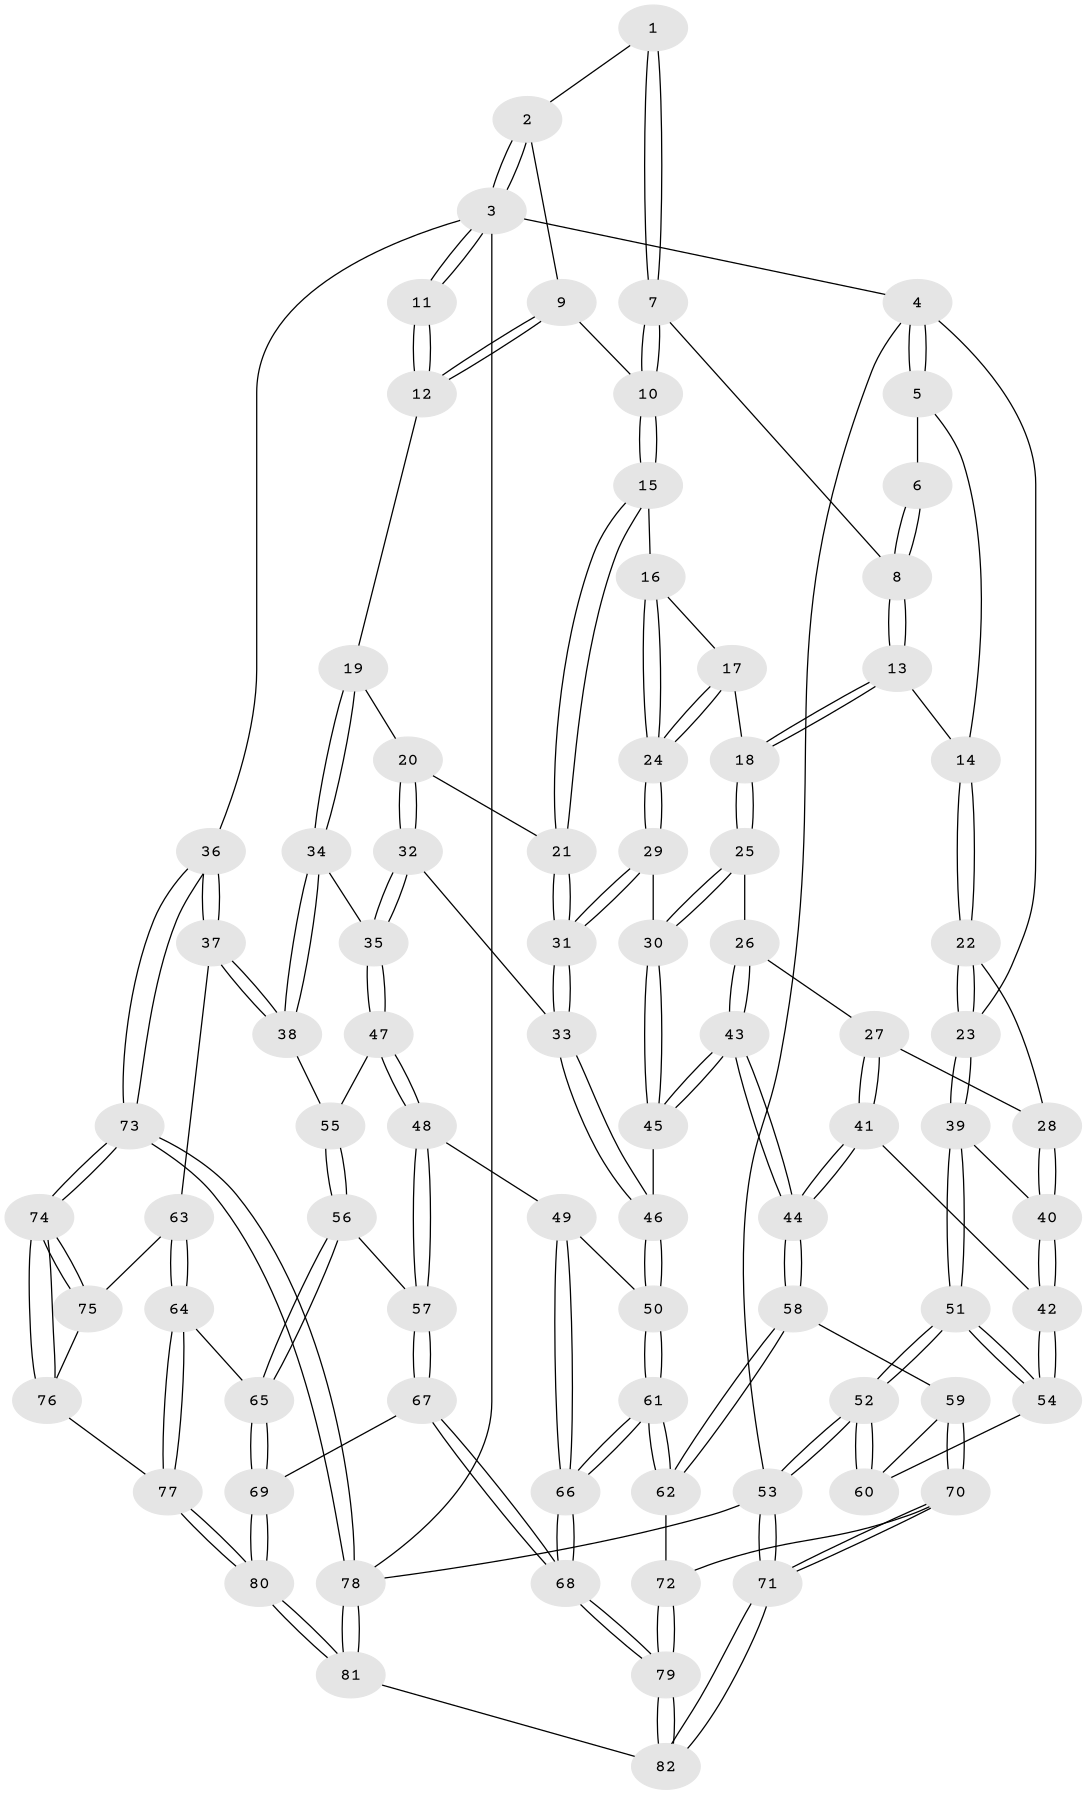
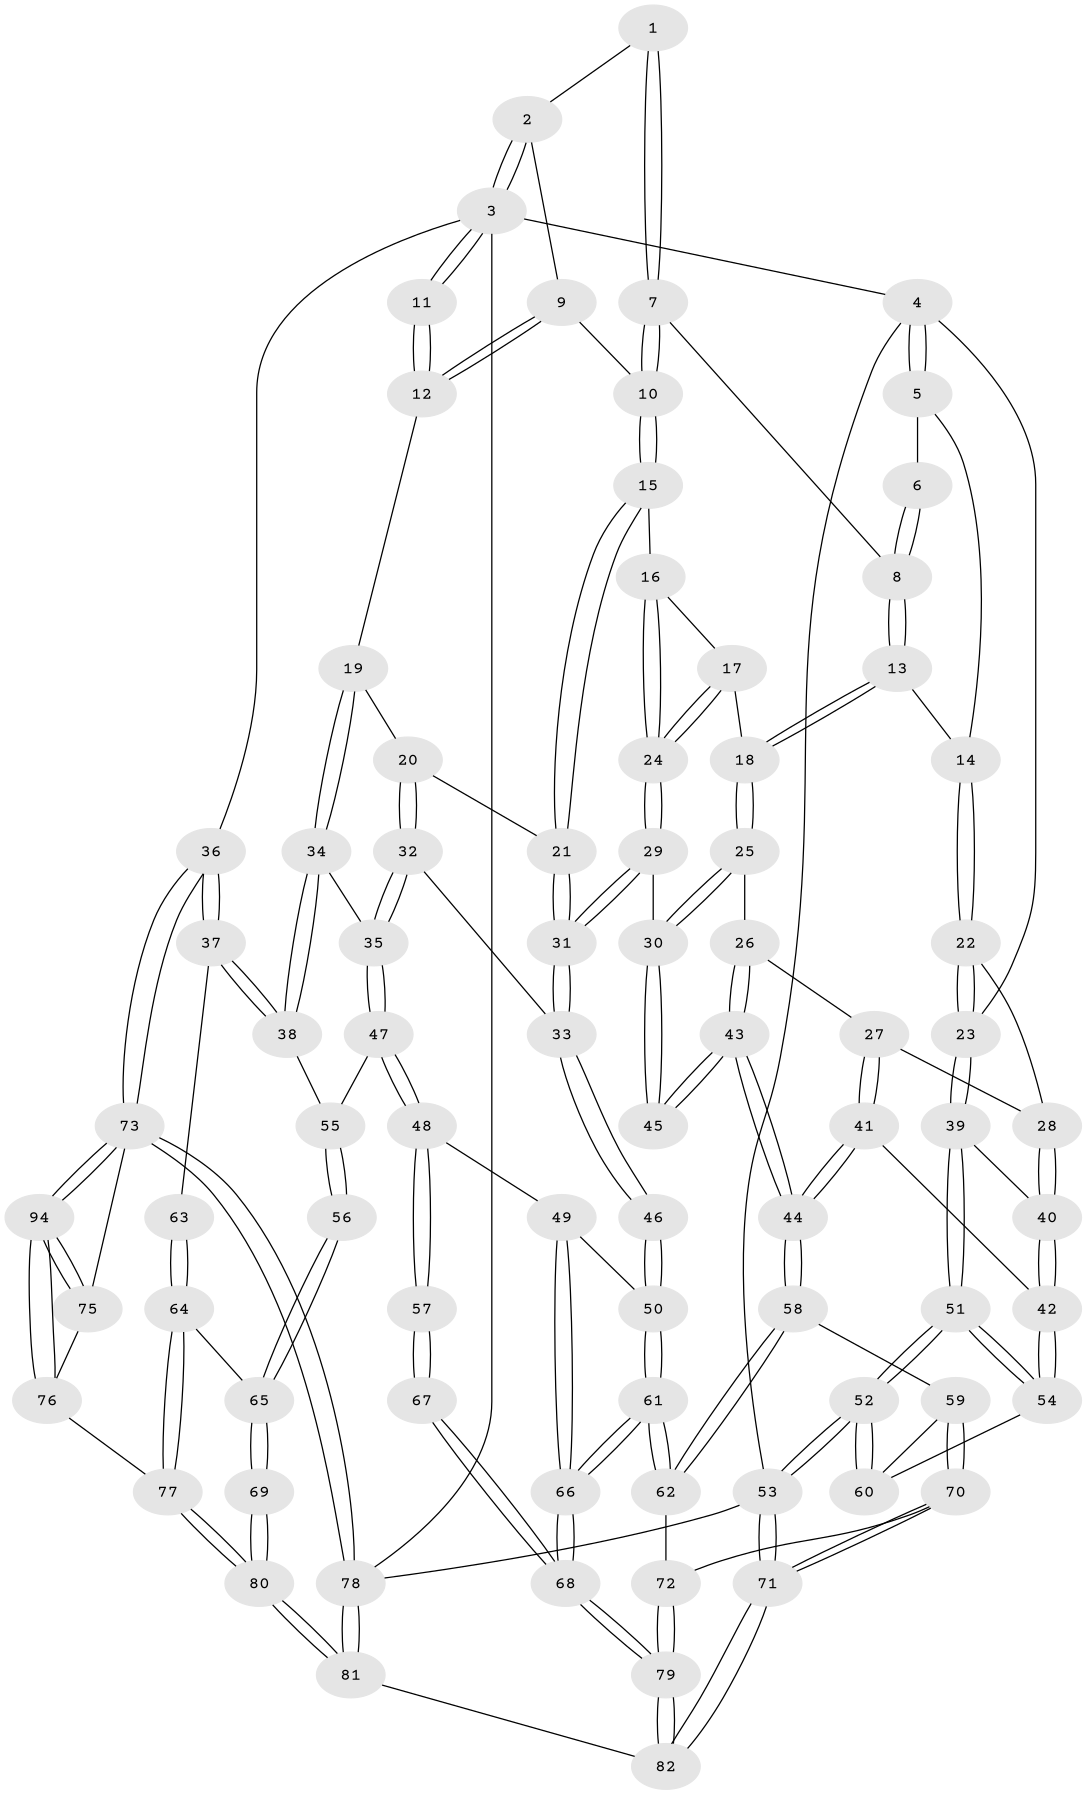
(653, 1172) -> none
(39, 1217) -> (39, 1217)
(134, 1263) -> (109, 1217)
(382, 1263) -> none
(349, 1442) -> none
